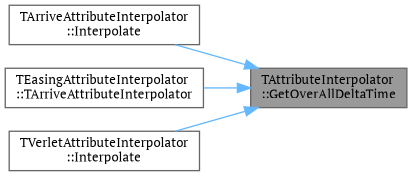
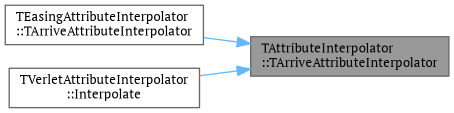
(104, 25) -> none
(329, 88) -> (350, 56)
